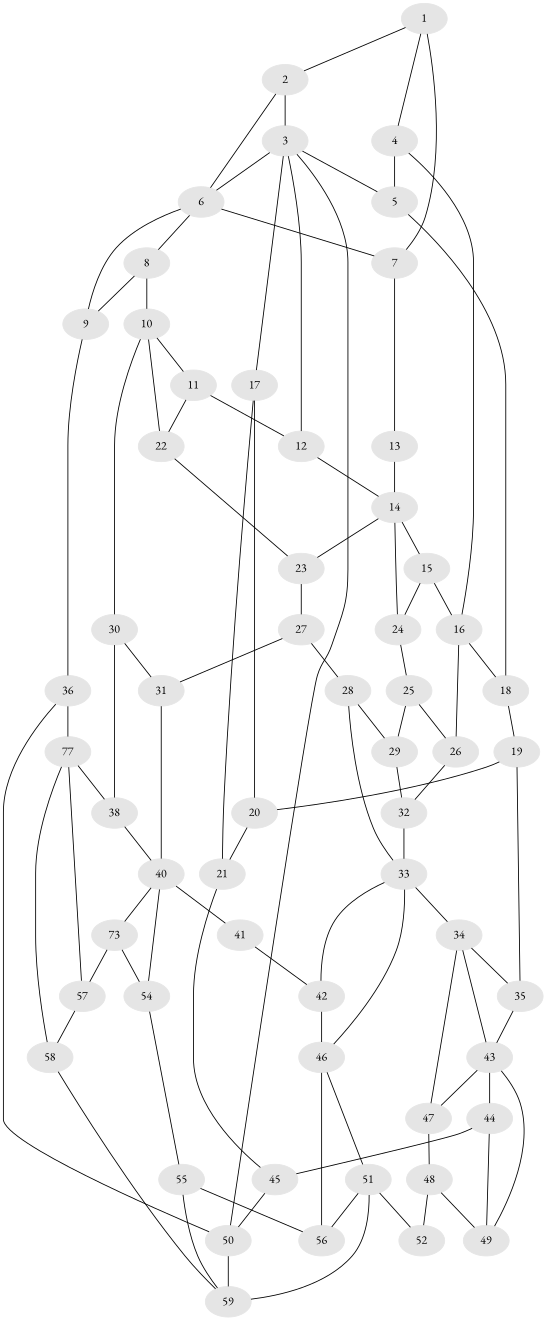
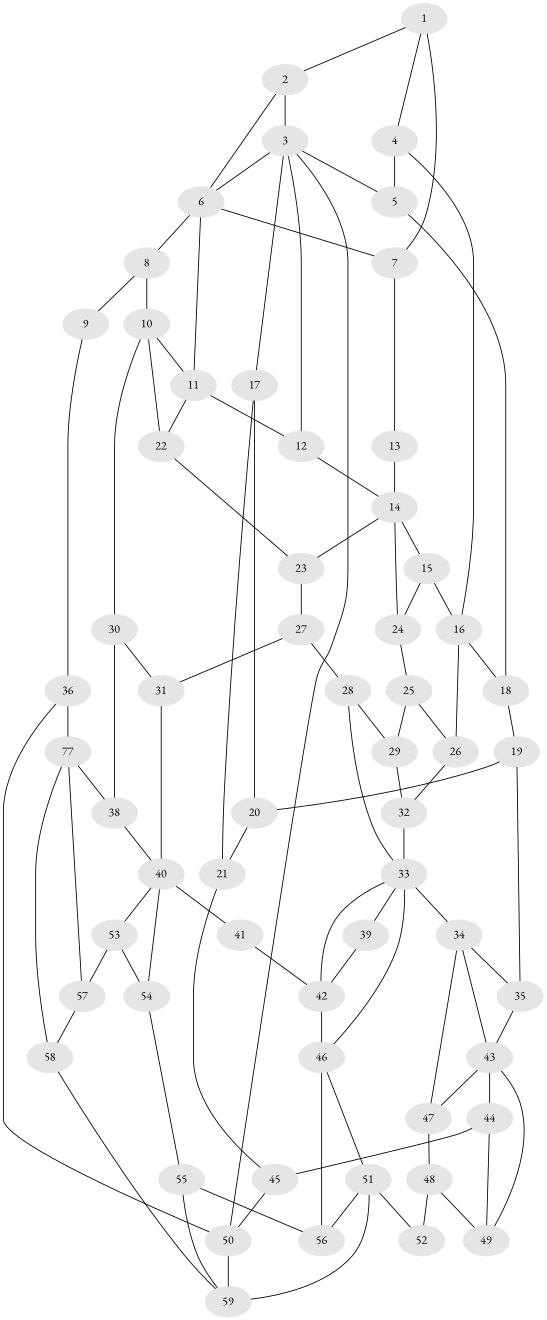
(119, 245) -> (197, 294)
(115, 935) -> (115, 935)
none -> (366, 935)
